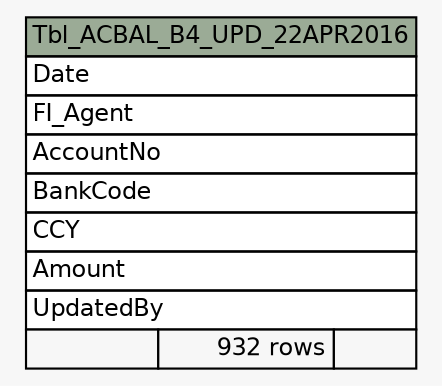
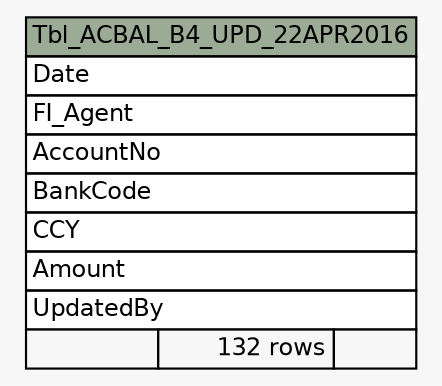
(272, 348) -> (272, 348)
